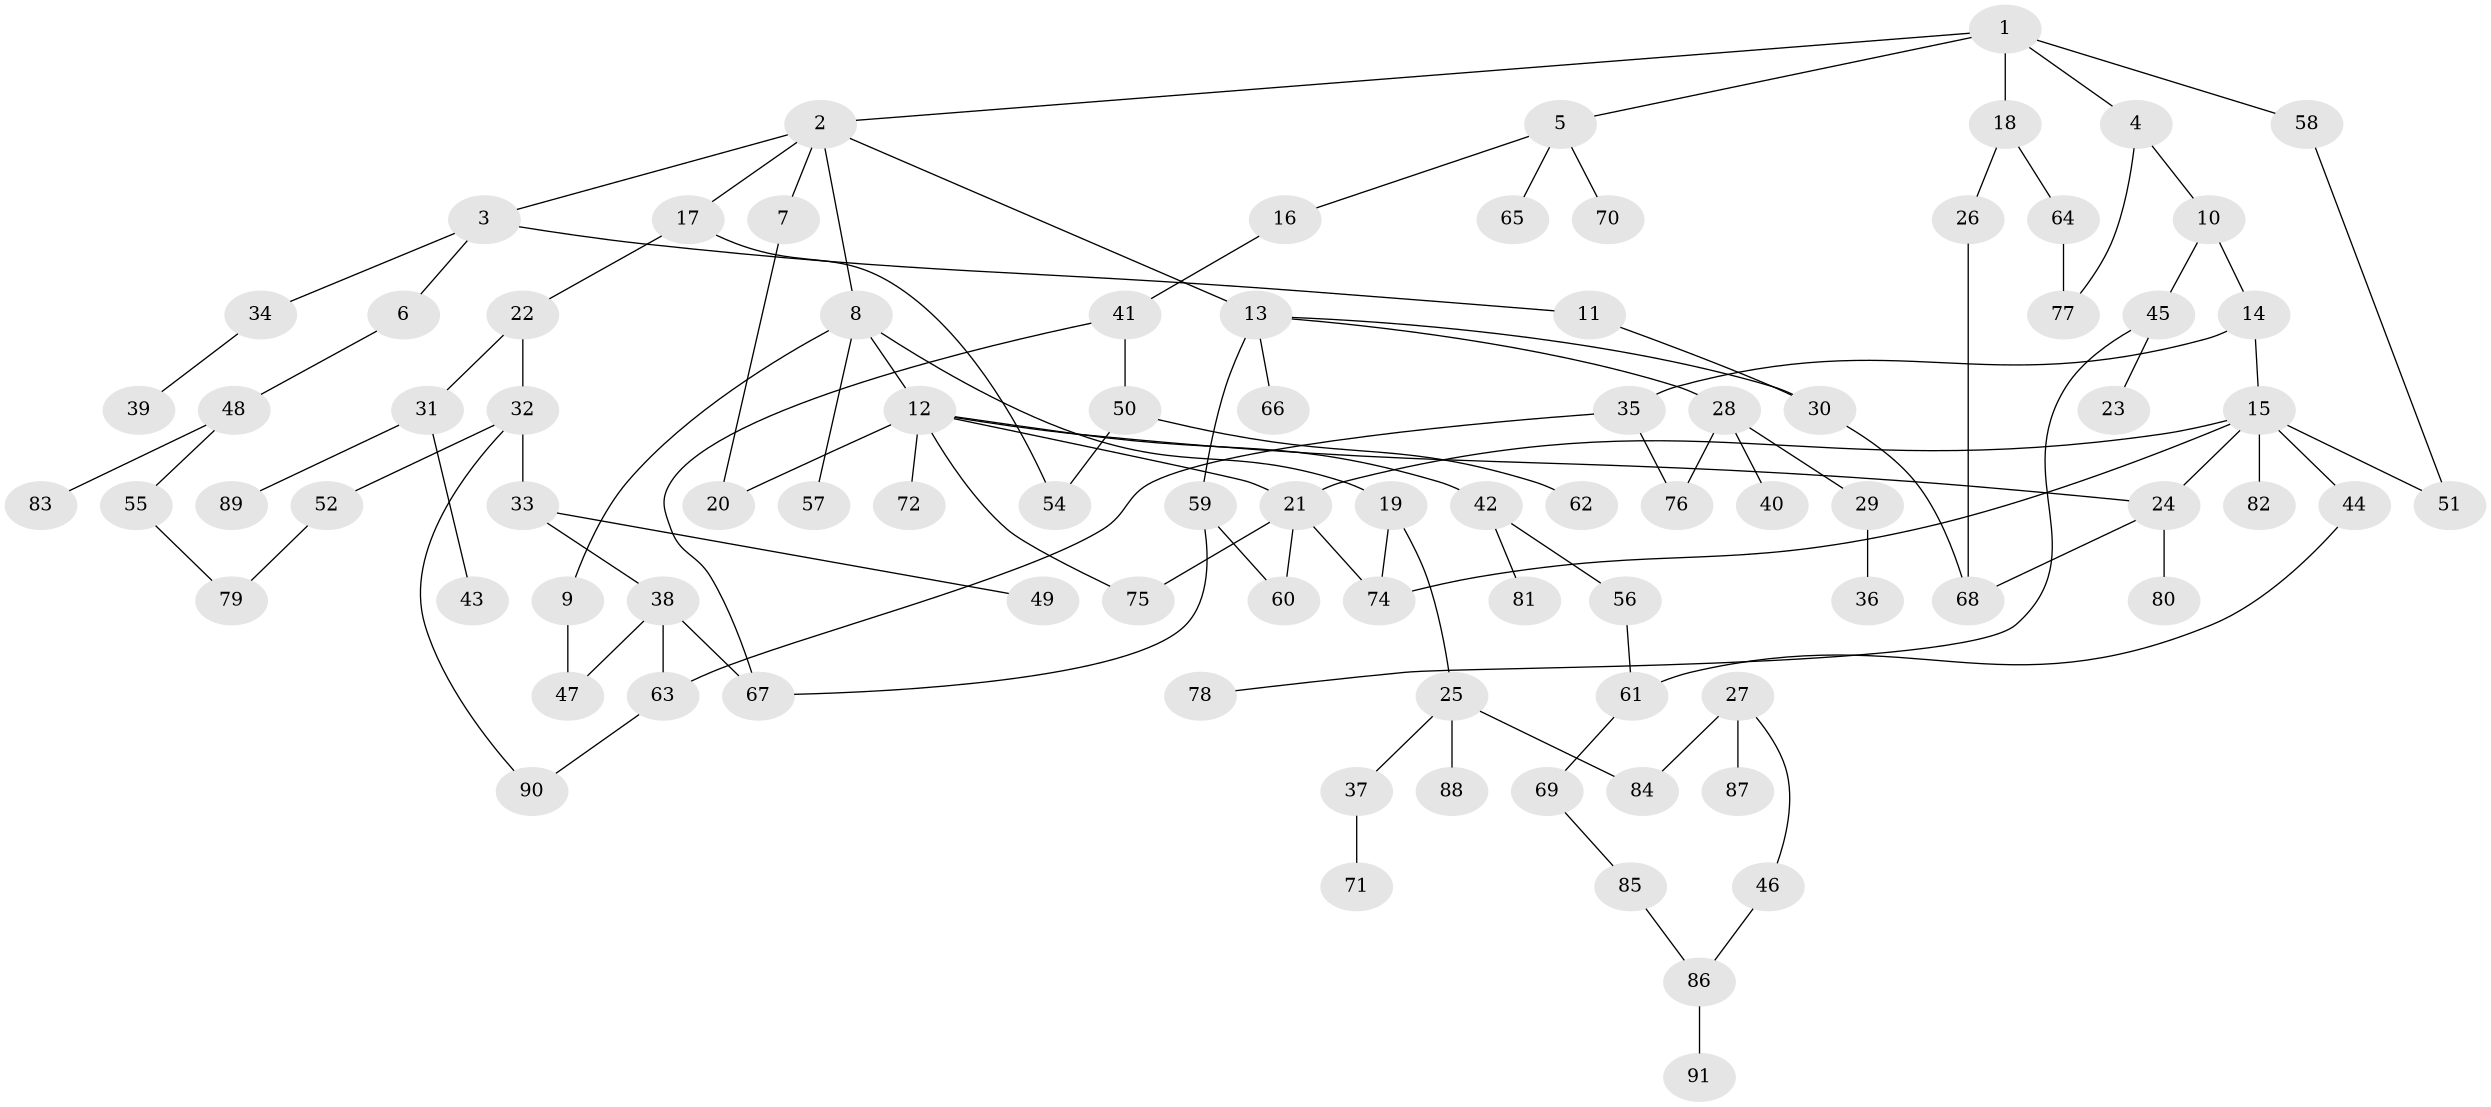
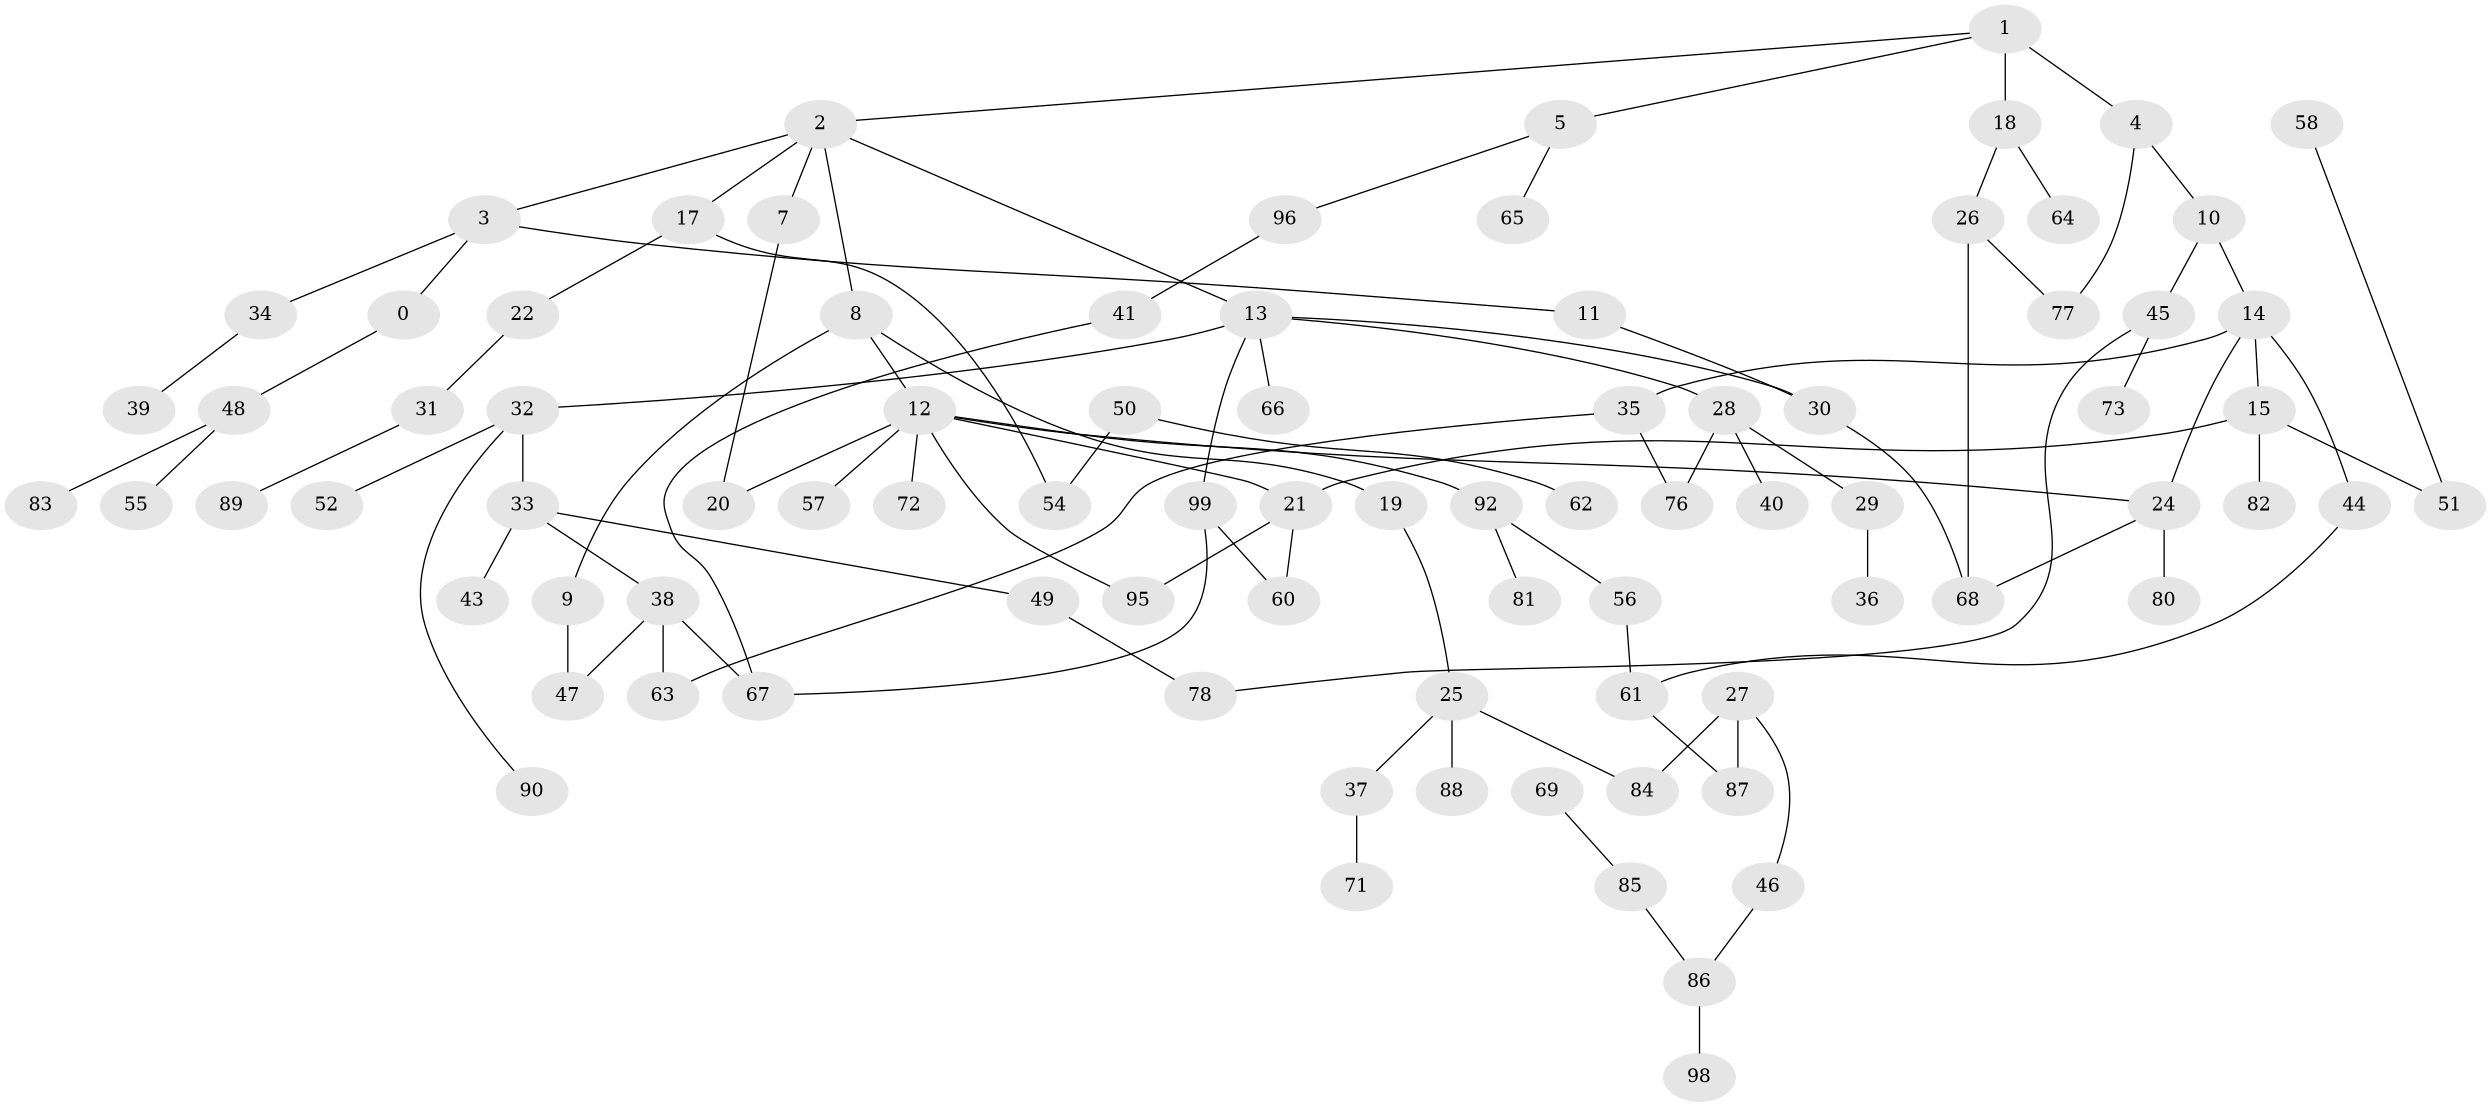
(2156, 77) -> none
(1285, 220) -> (1285, 220)
(1608, 220) -> none
(2064, 268) -> (2016, 267)
(404, 315) -> (404, 315)
(523, 363) -> (910, 377)
(1125, 363) -> none
(835, 410) -> (867, 458)
(2114, 410) -> (2114, 410)
(2212, 458) -> (2202, 408)
(2307, 458) -> (2317, 405)
(1201, 506) -> (1201, 506)
(1486, 506) -> (1486, 506)
(453, 516) -> (498, 553)
(232, 601) -> none
(1138, 601) -> (1138, 601)
(1379, 601) -> none
none -> (1119, 647)
(598, 744) -> none
(1590, 744) -> (1680, 740)
(1700, 1077) -> (1700, 1077)
